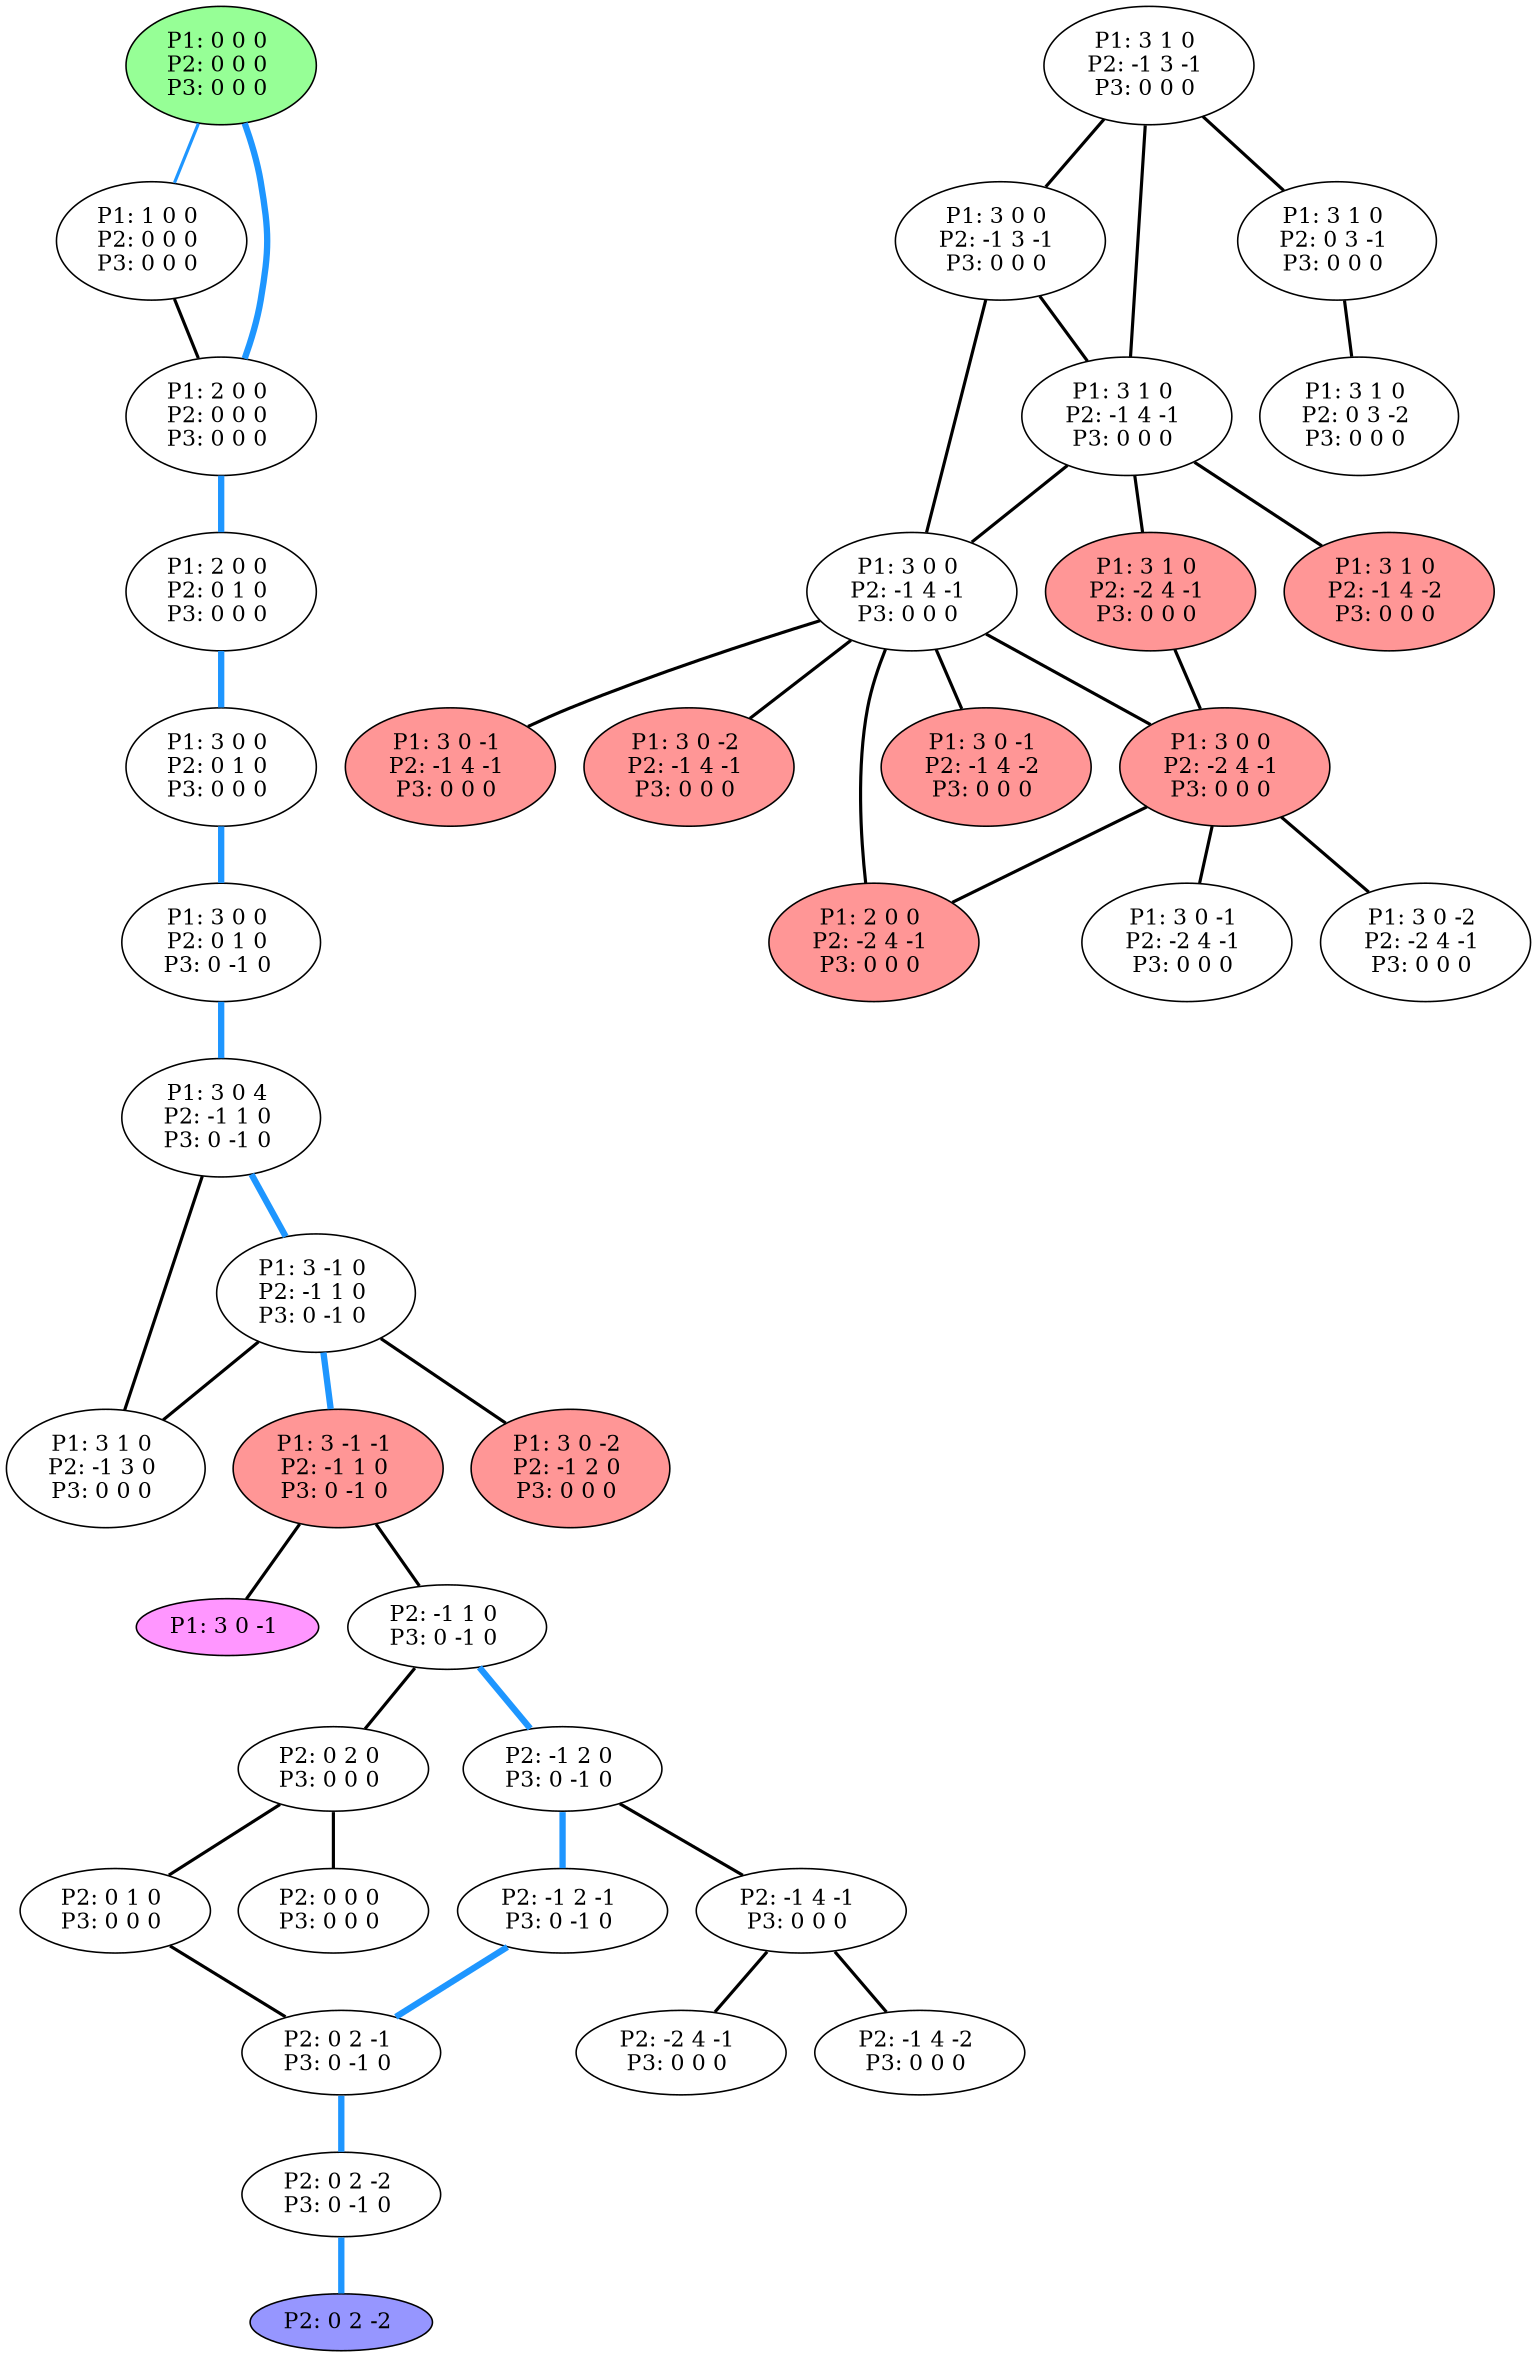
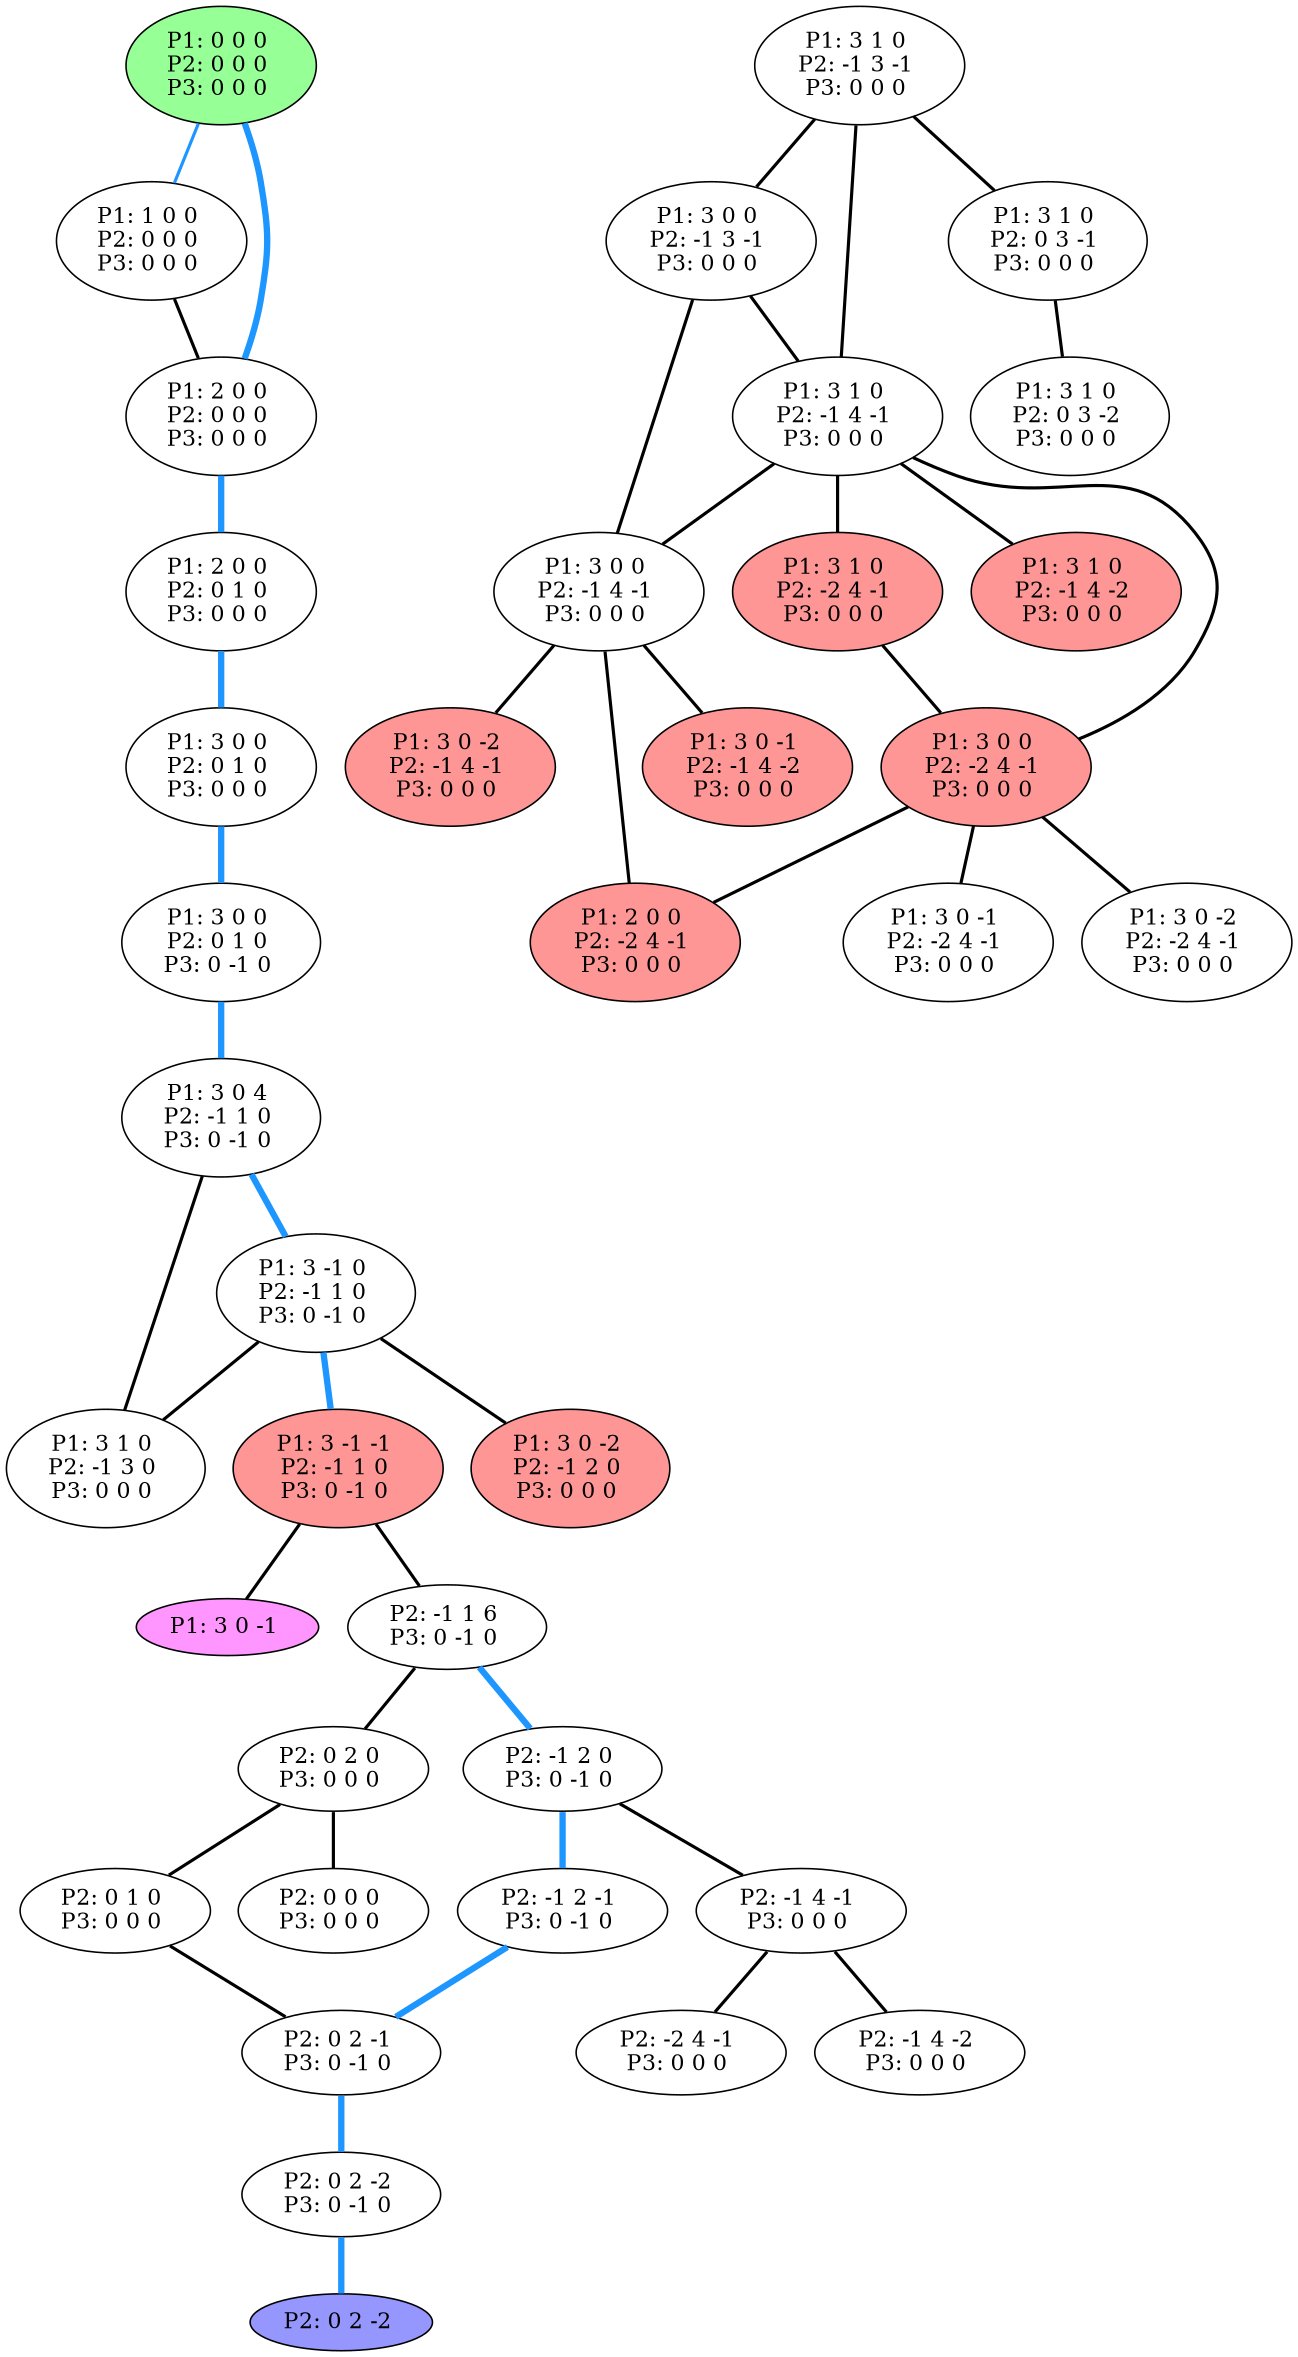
(1068, 679) -> (1186, 524)
(450, 767) -> none
(447, 1627) -> (447, 1627)
